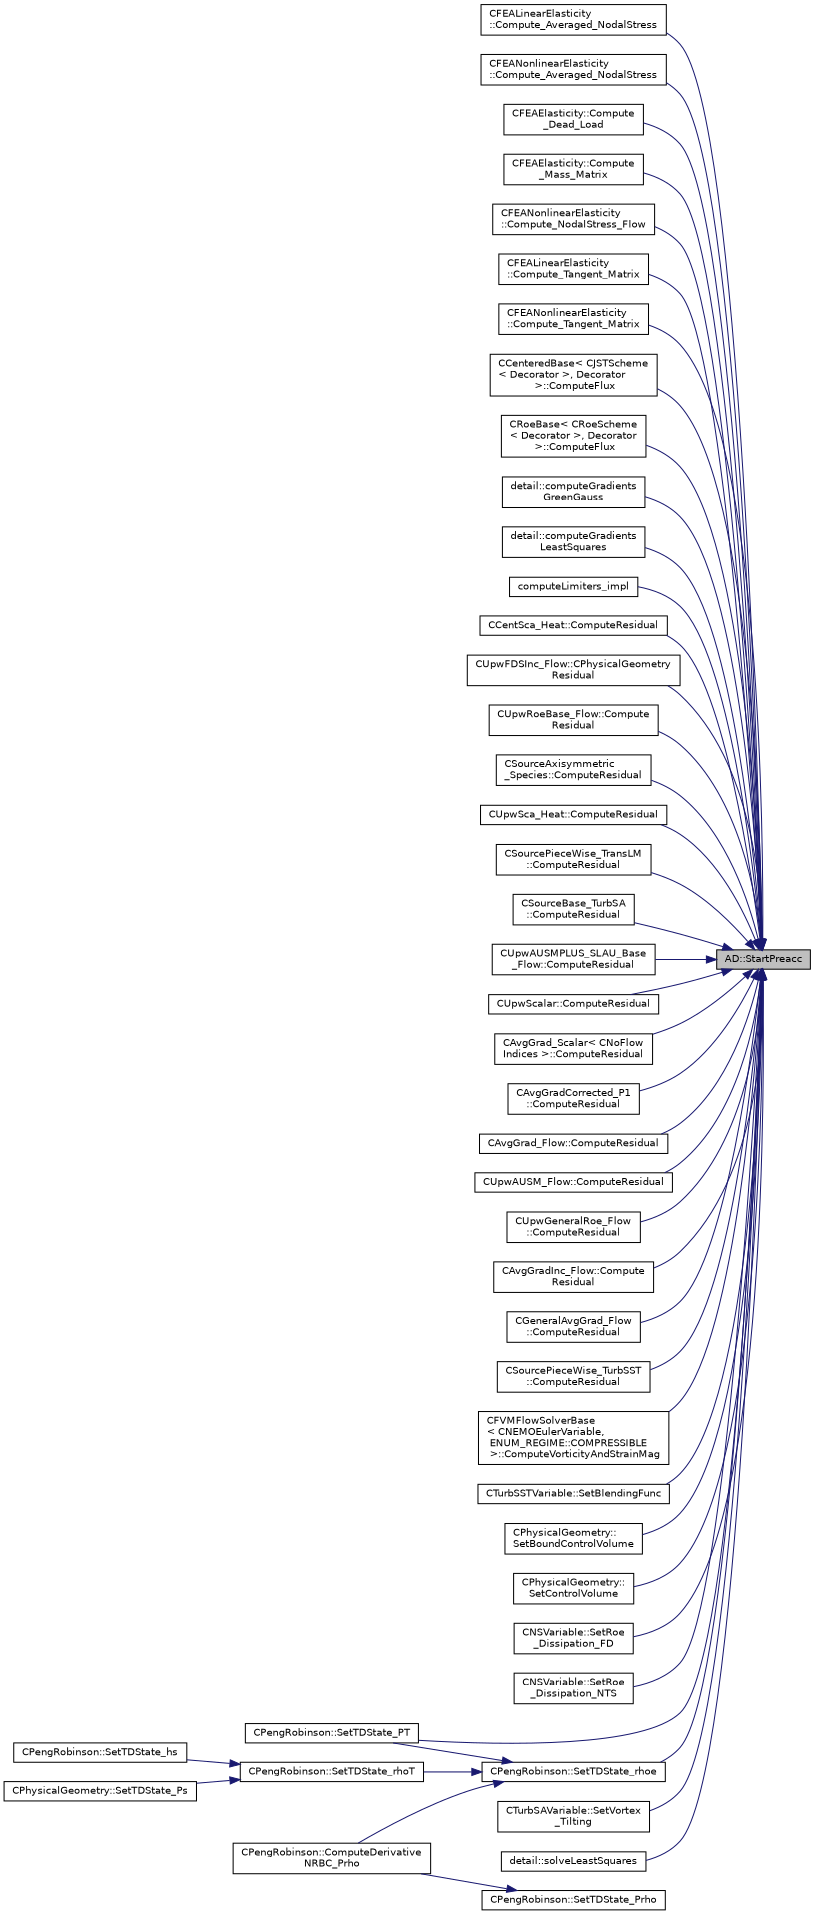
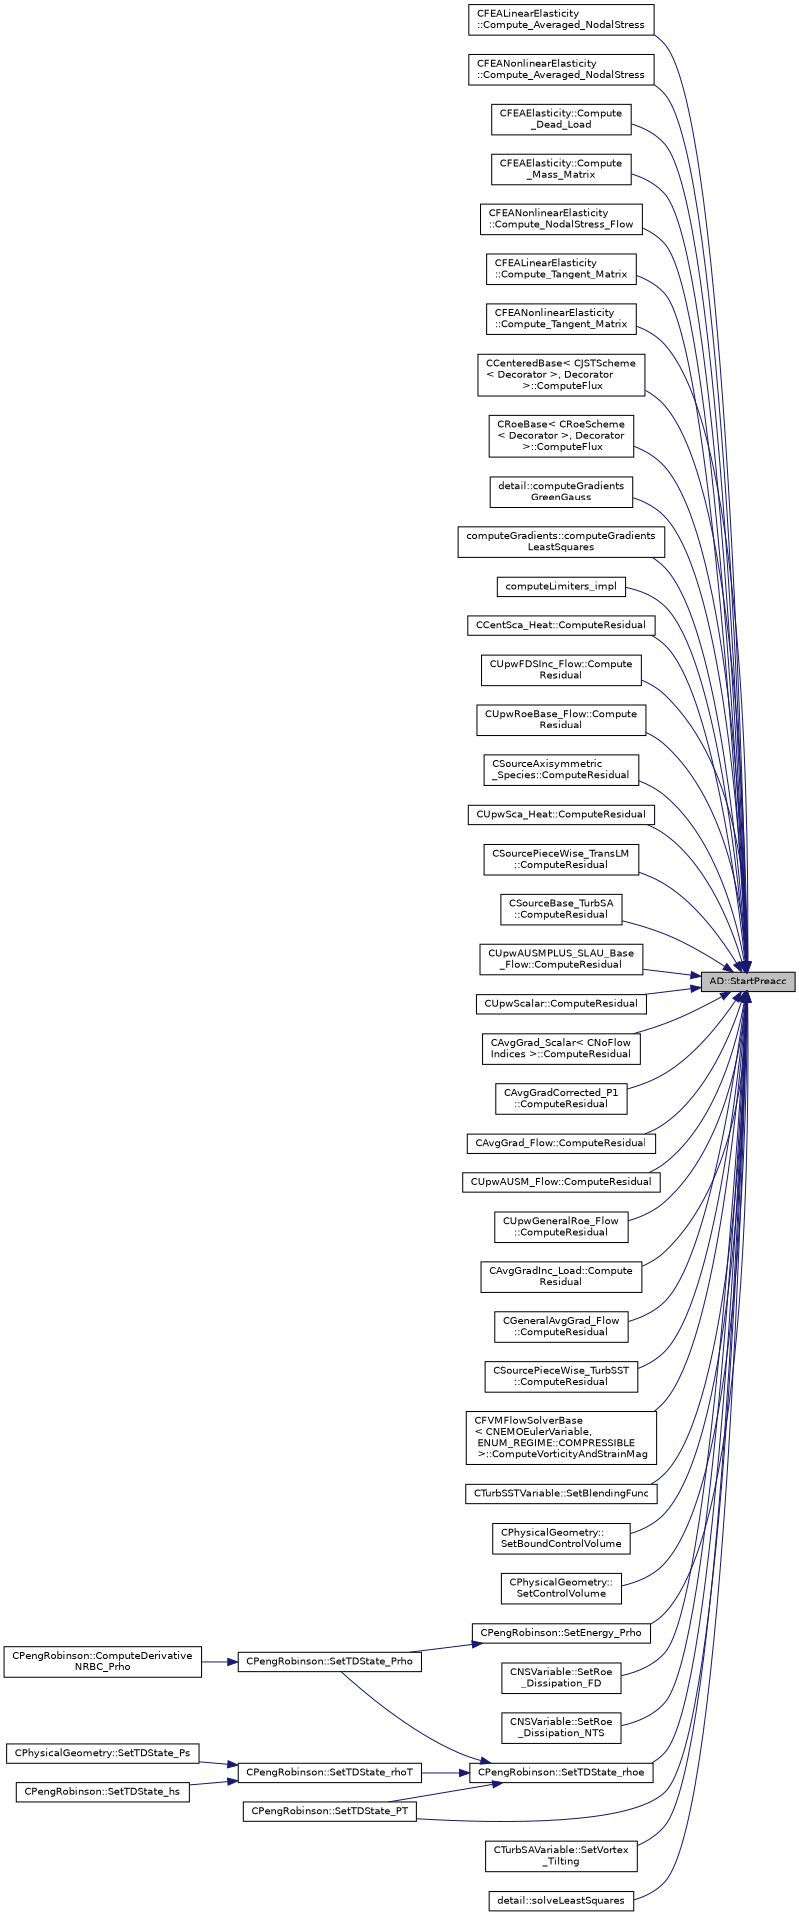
(574, 542) -> (561, 542)
(574, 670) -> (561, 670)
(574, 1277) -> (561, 1277)
none -> (561, 1633)
(424, 1809) -> (407, 1724)
